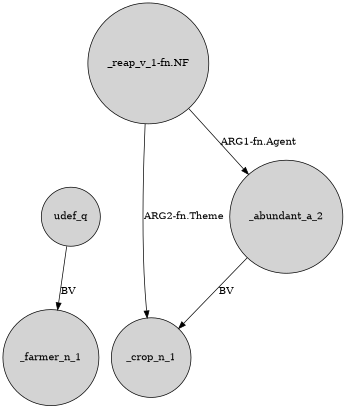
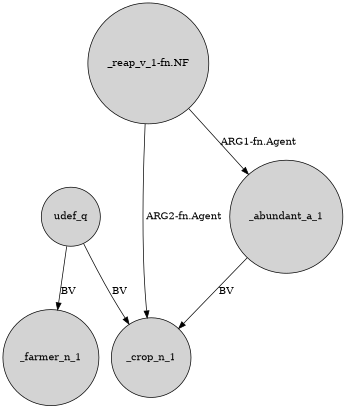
(184, 217) -> (184, 217)
(286, 217) -> (286, 217)
none -> (103, 281)
